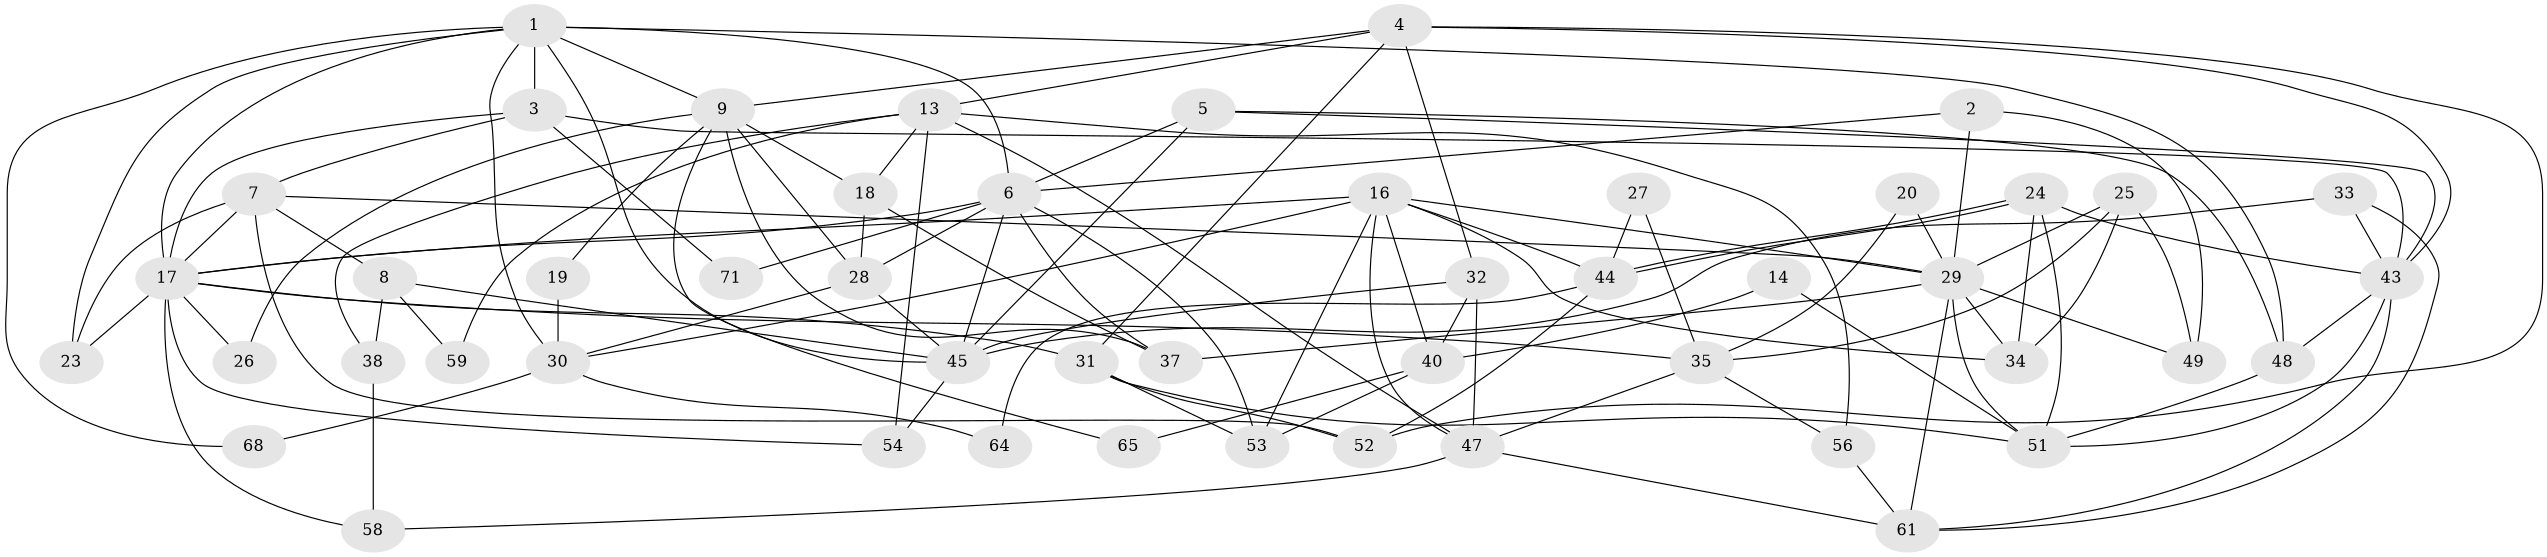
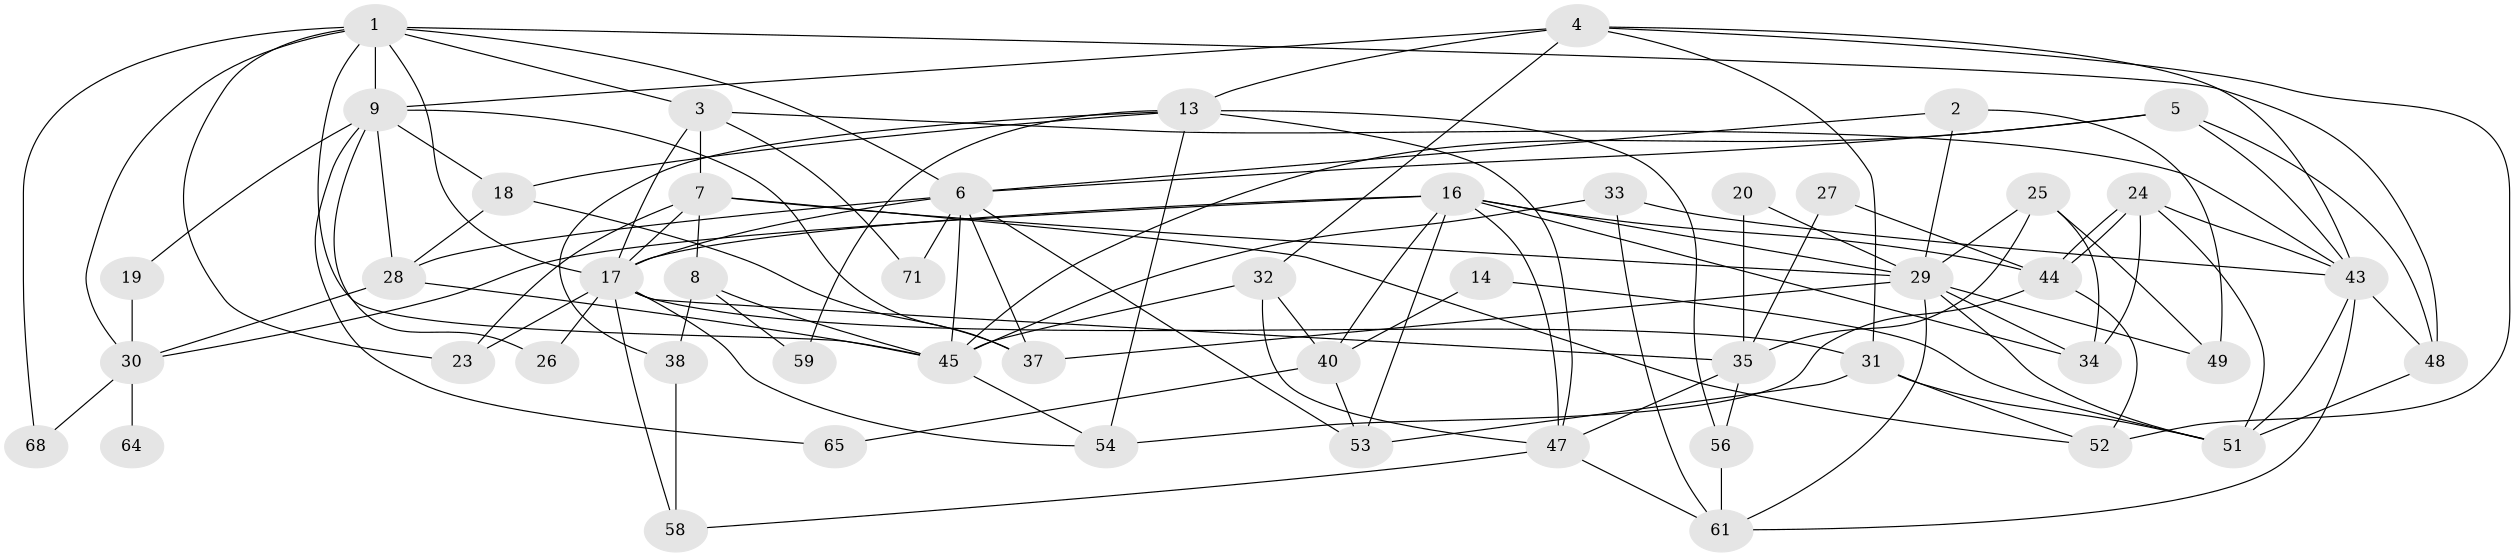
(1340, 304) -> (1503, 419)
